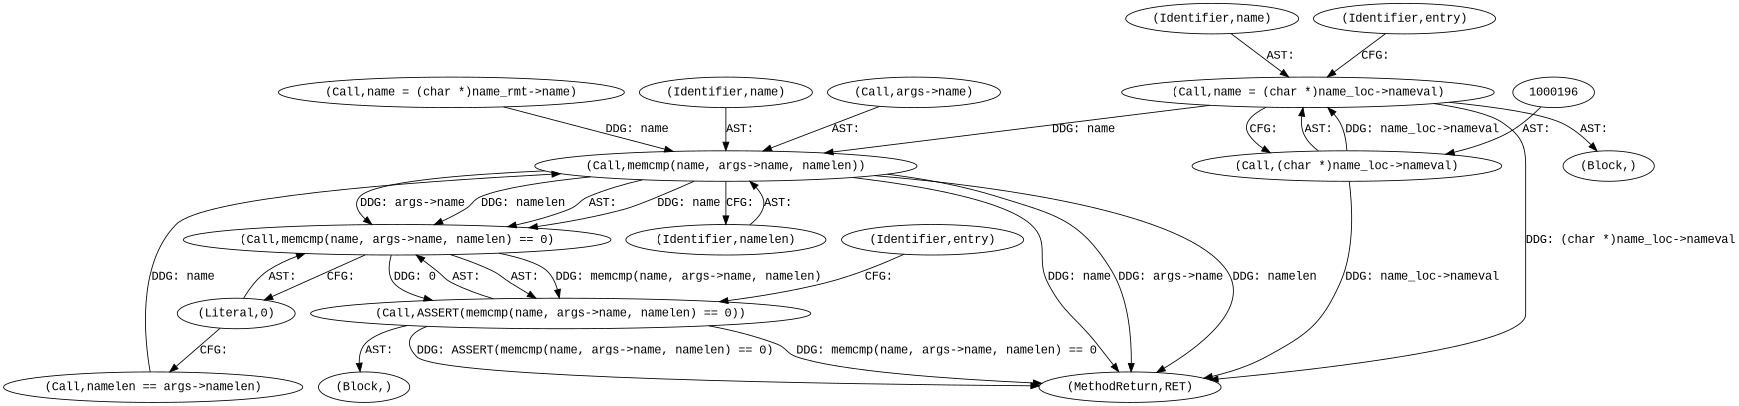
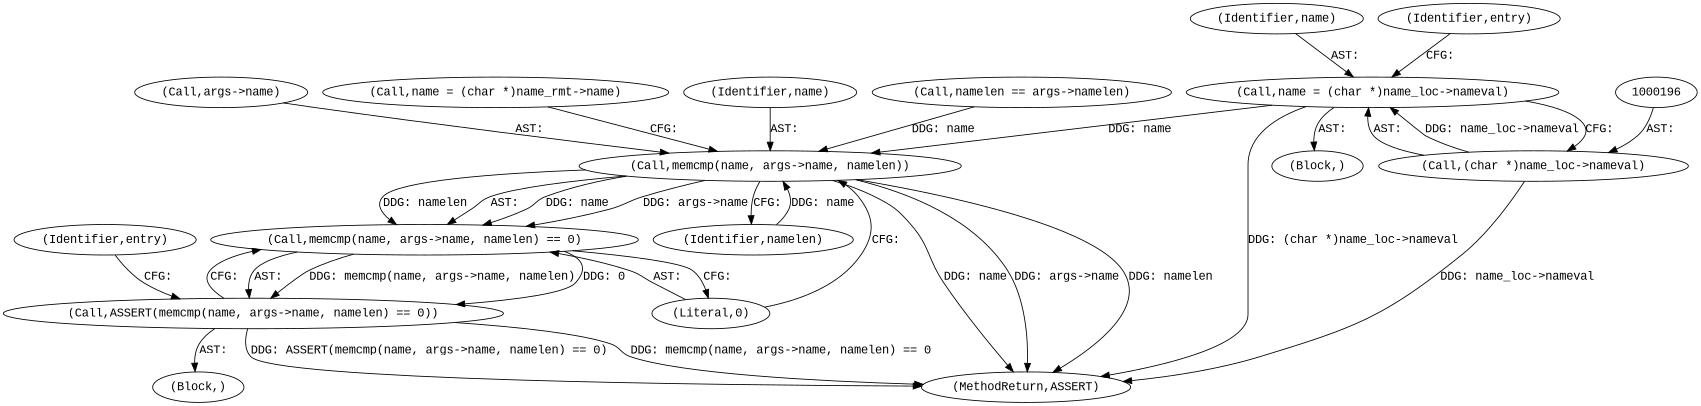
(637, 129) -> (668, 129)
(782, 203) -> (823, 203)
(470, 277) -> (228, 277)
(198, 347) -> (851, 267)
(1130, 387) -> (1026, 387)
